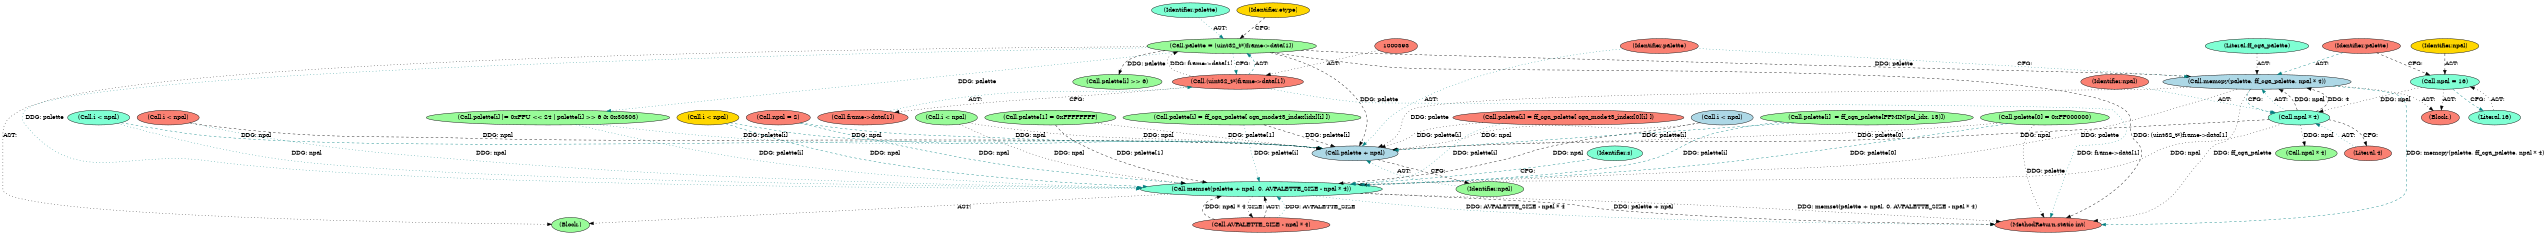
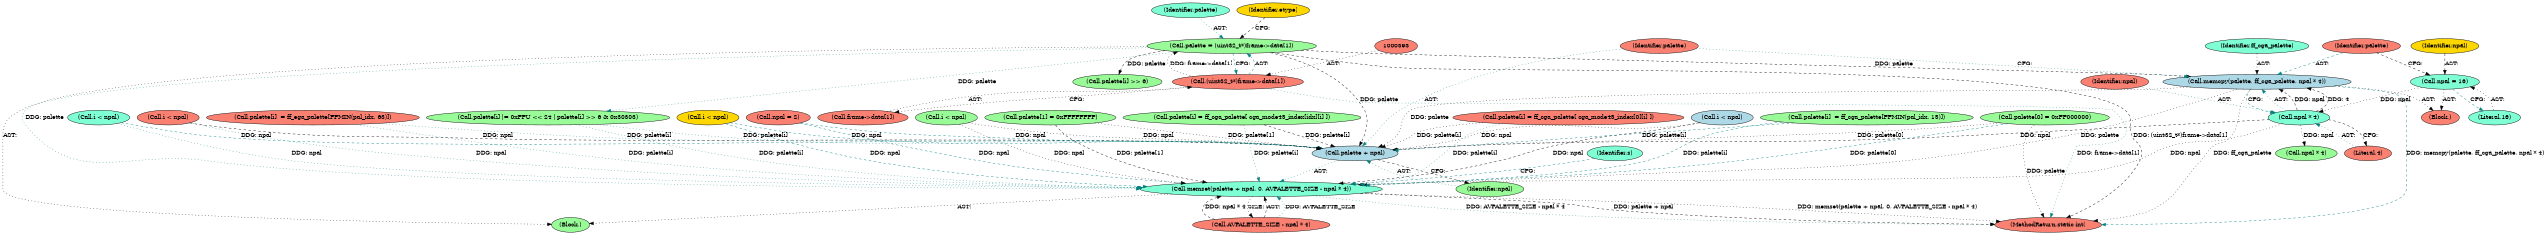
(2257, 46) -> (2257, 46)
(1234, 62) -> (1234, 62)
(1037, 92) -> (1037, 92)
none -> (313, 118)
none -> (1311, 170)
